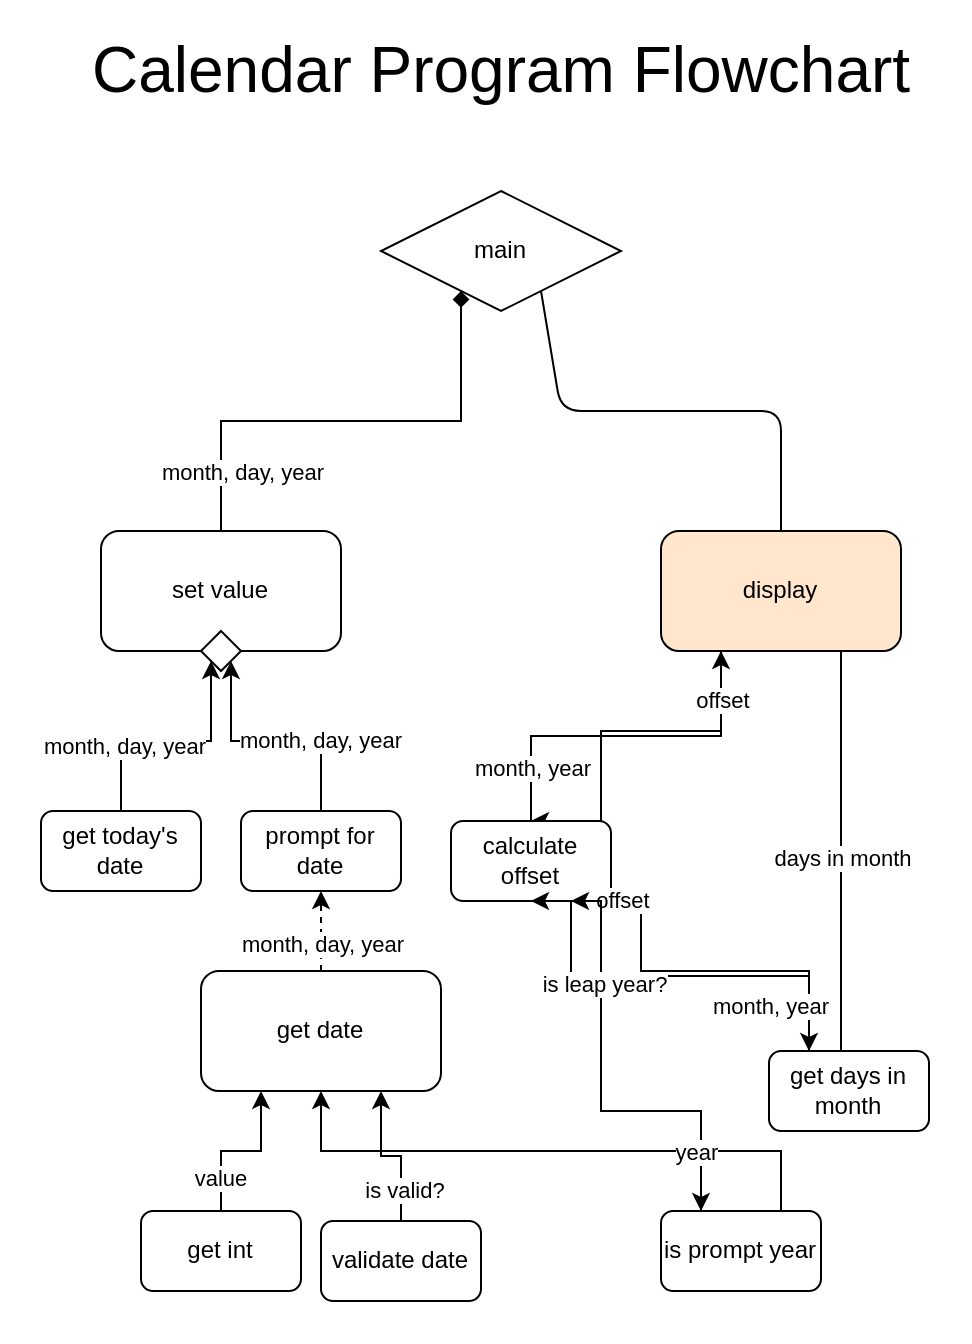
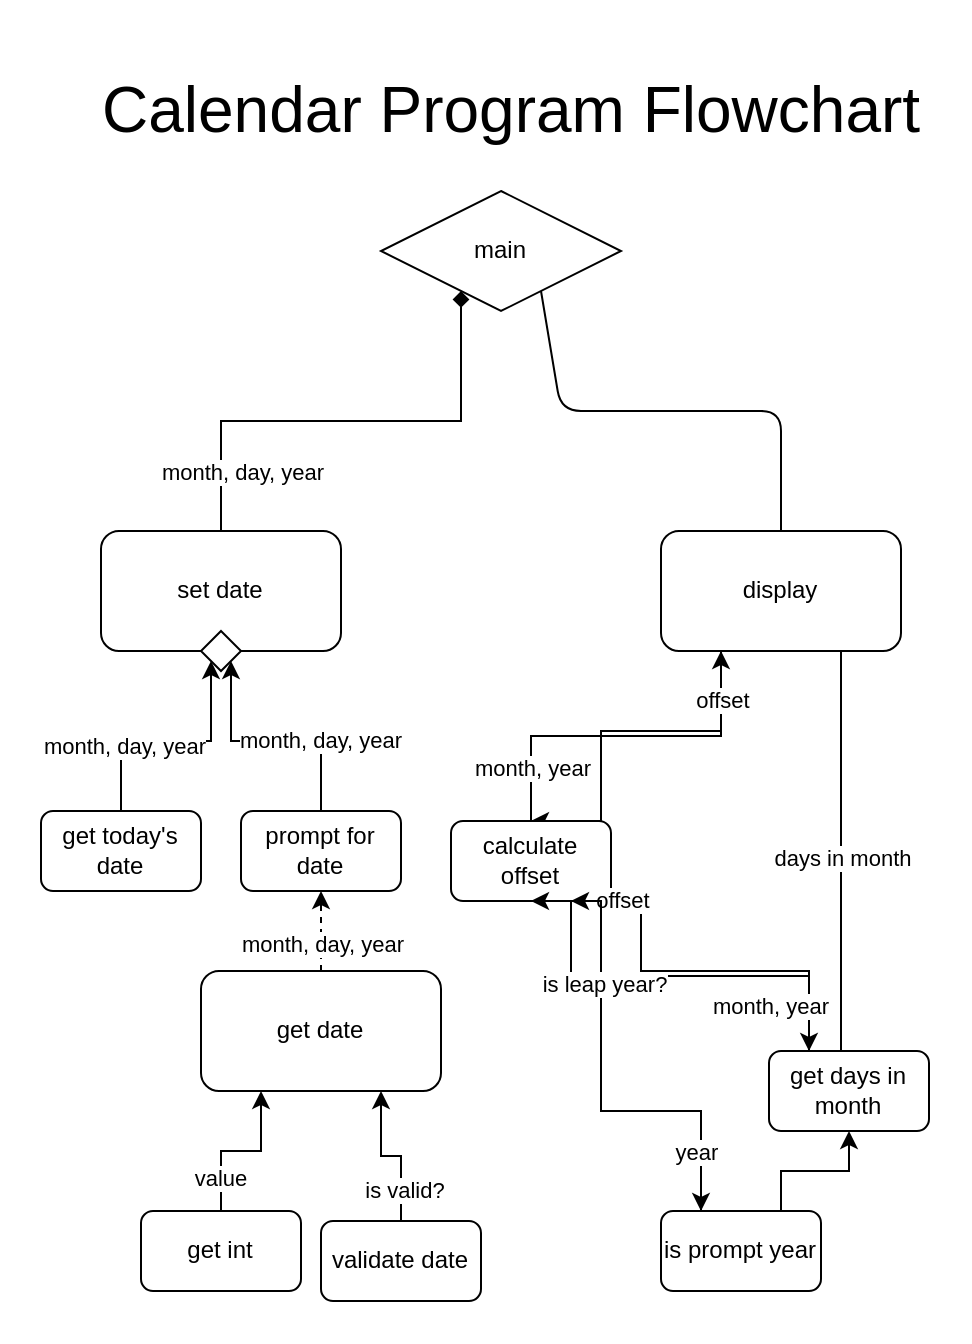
(501, 71) -> (511, 111)
(221, 591) -> (221, 591)
(781, 591) -> (781, 591)
(476, 1151) -> (827, 1171)
